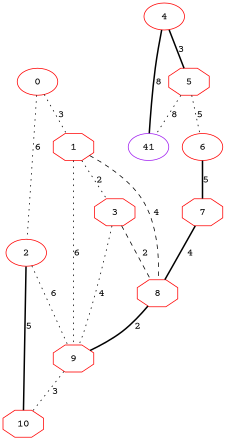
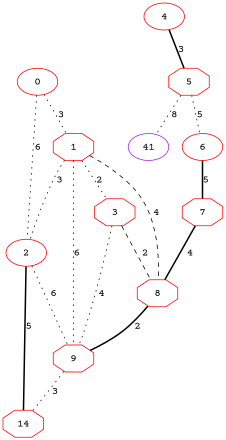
(154, 81) -> none
none -> (45, 199)
(23, 424) -> (23, 424)
